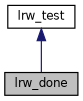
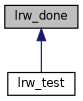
(41, 57) -> (41, 57)
